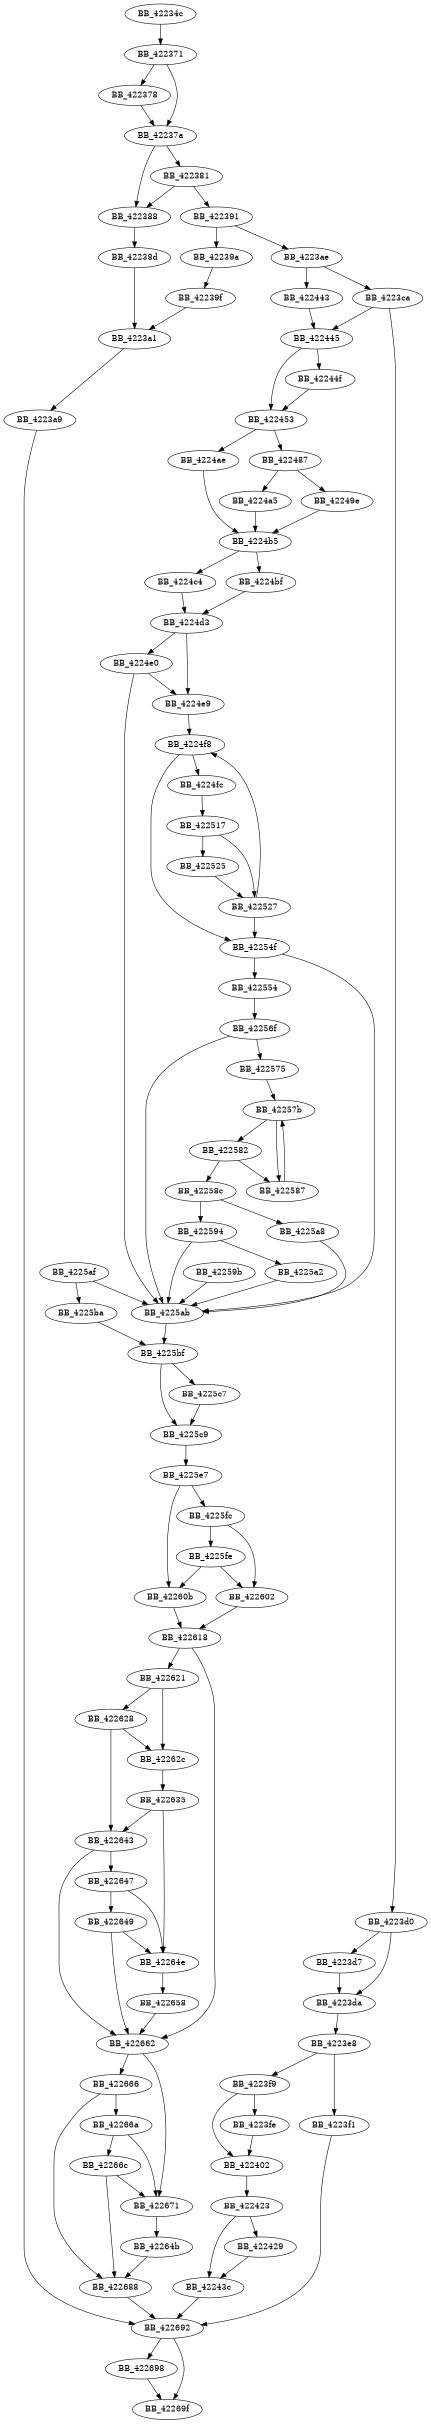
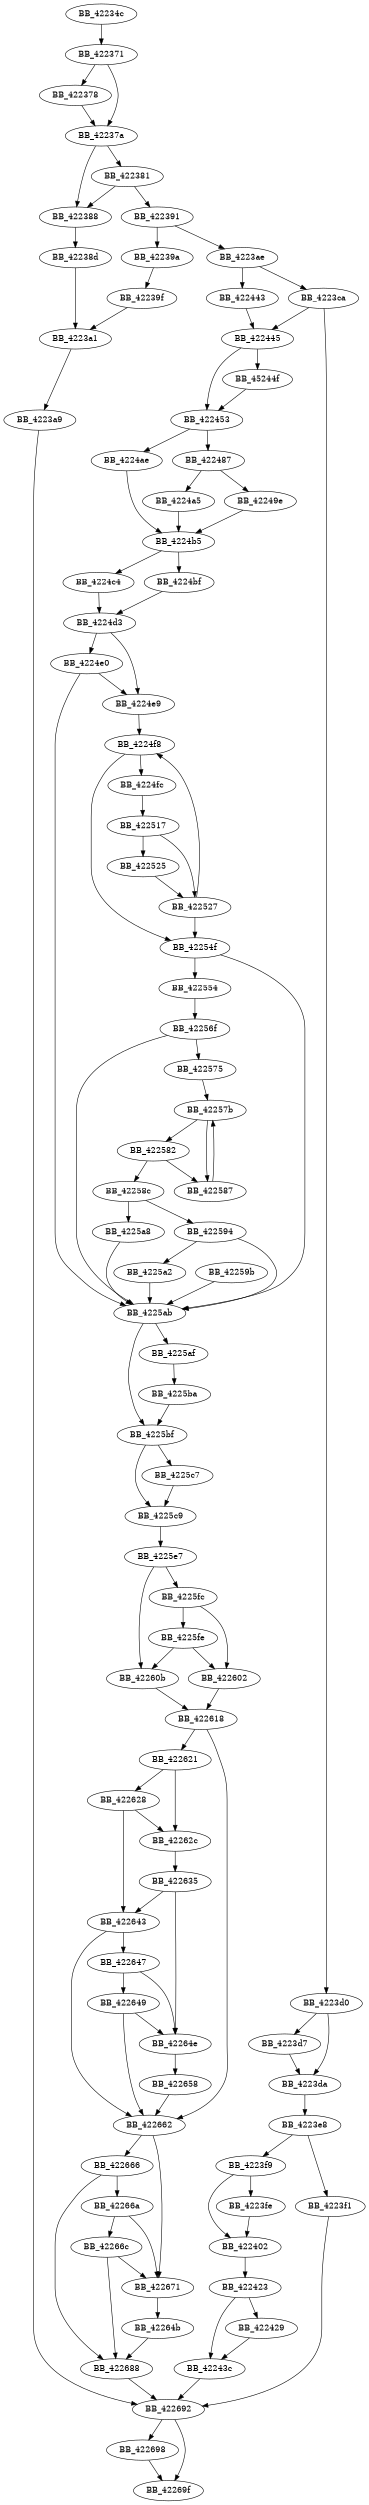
(320, 379) -> (258, 379)
(118, 1292) -> (160, 1331)
